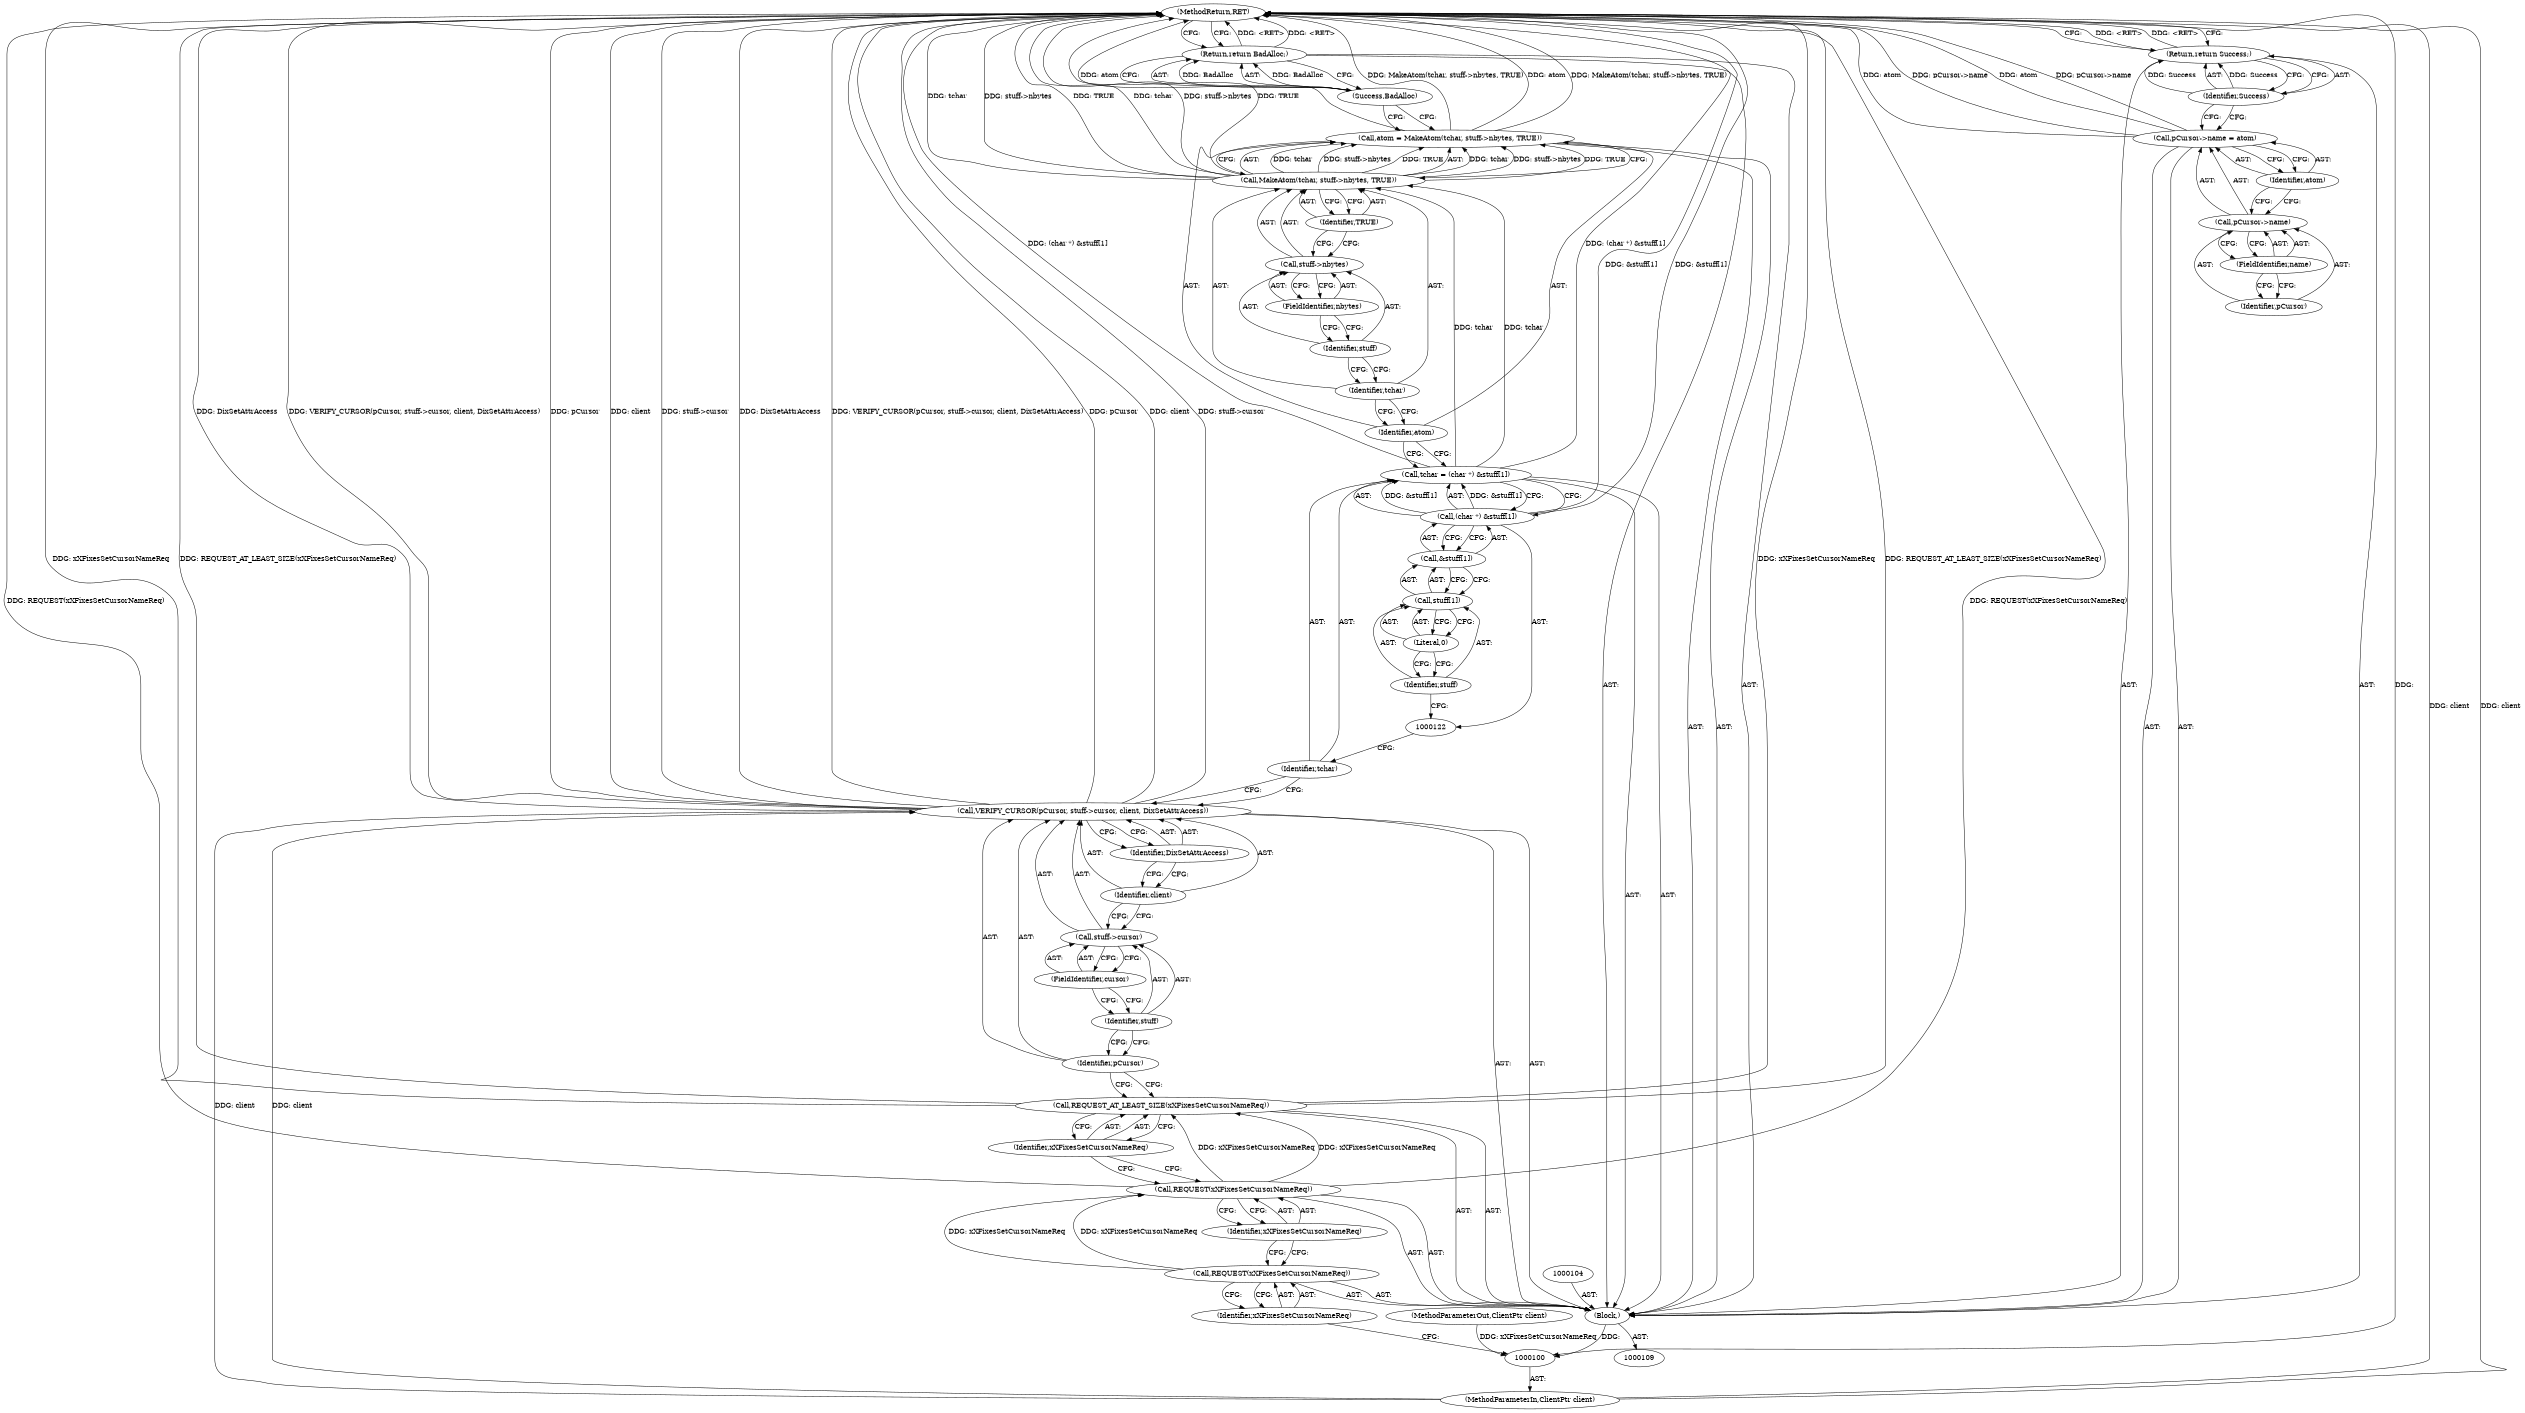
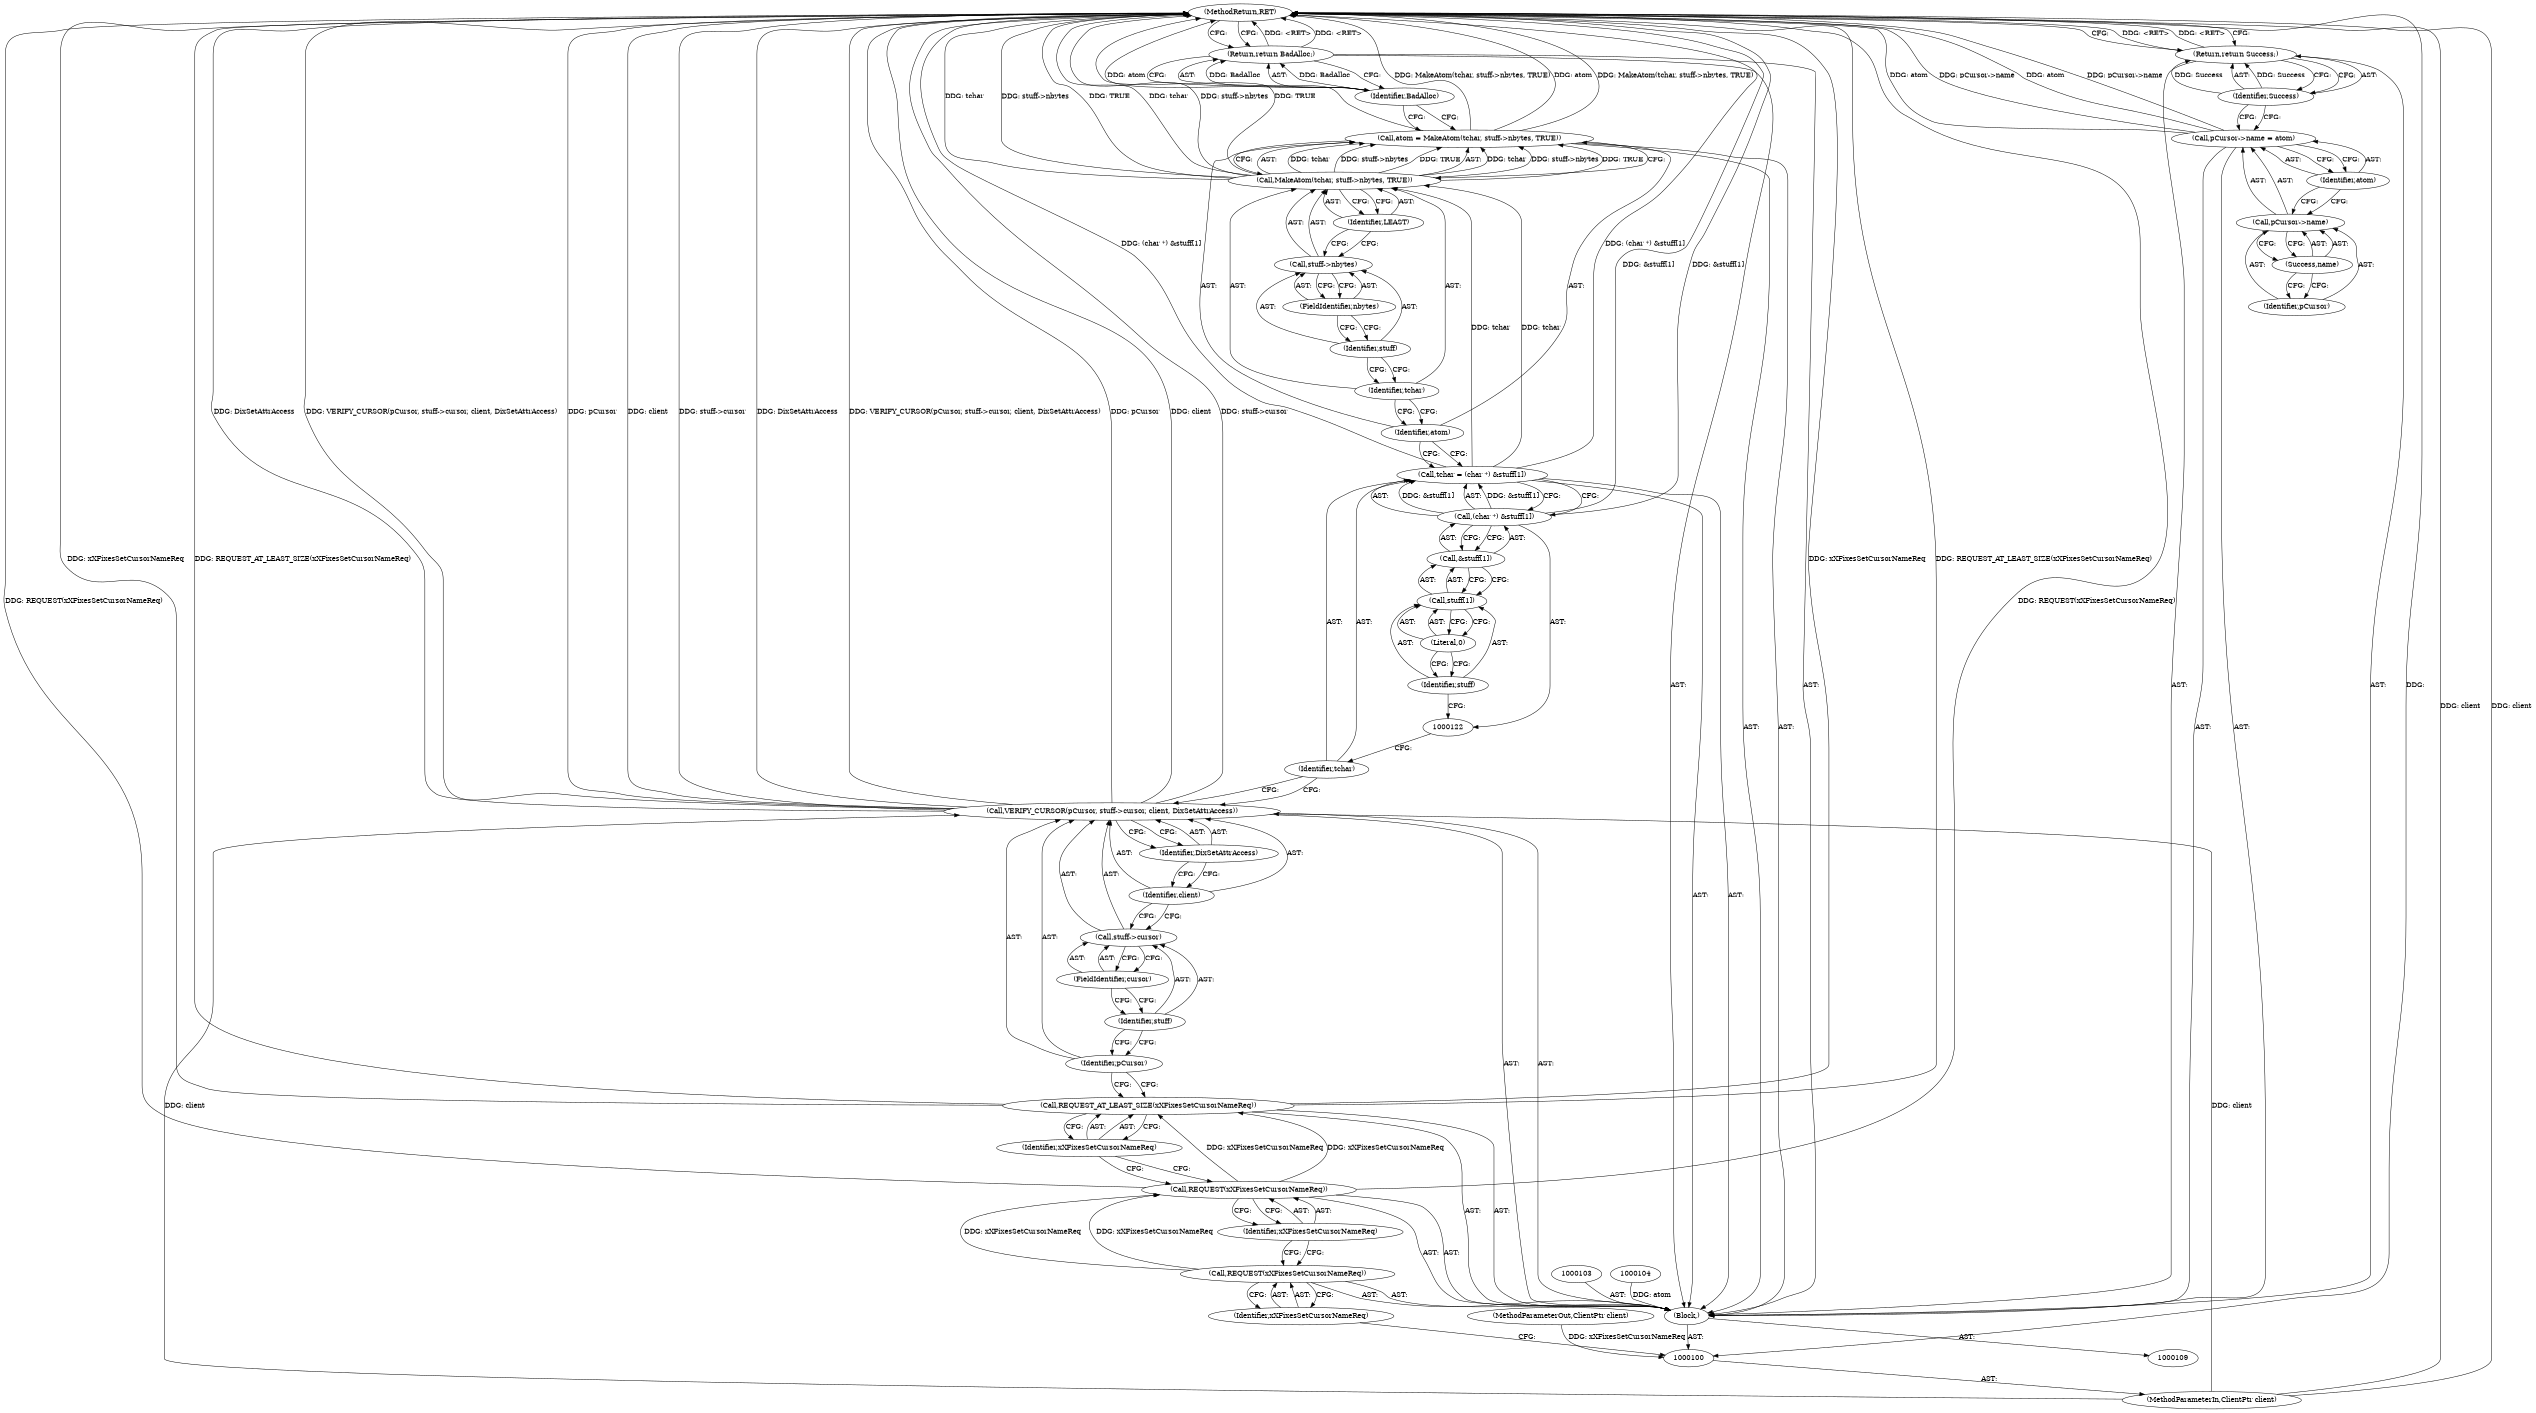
(1385, 97) -> (1405, 97)
(1349, 223) -> (1378, 223)
(2274, 265) -> (2312, 265)
none -> (1577, 1274)
(1591, 1295) -> (1652, 1295)
(1612, 1337) -> (1697, 1337)
